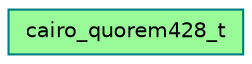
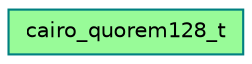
(126, 32) -> (126, 32)
